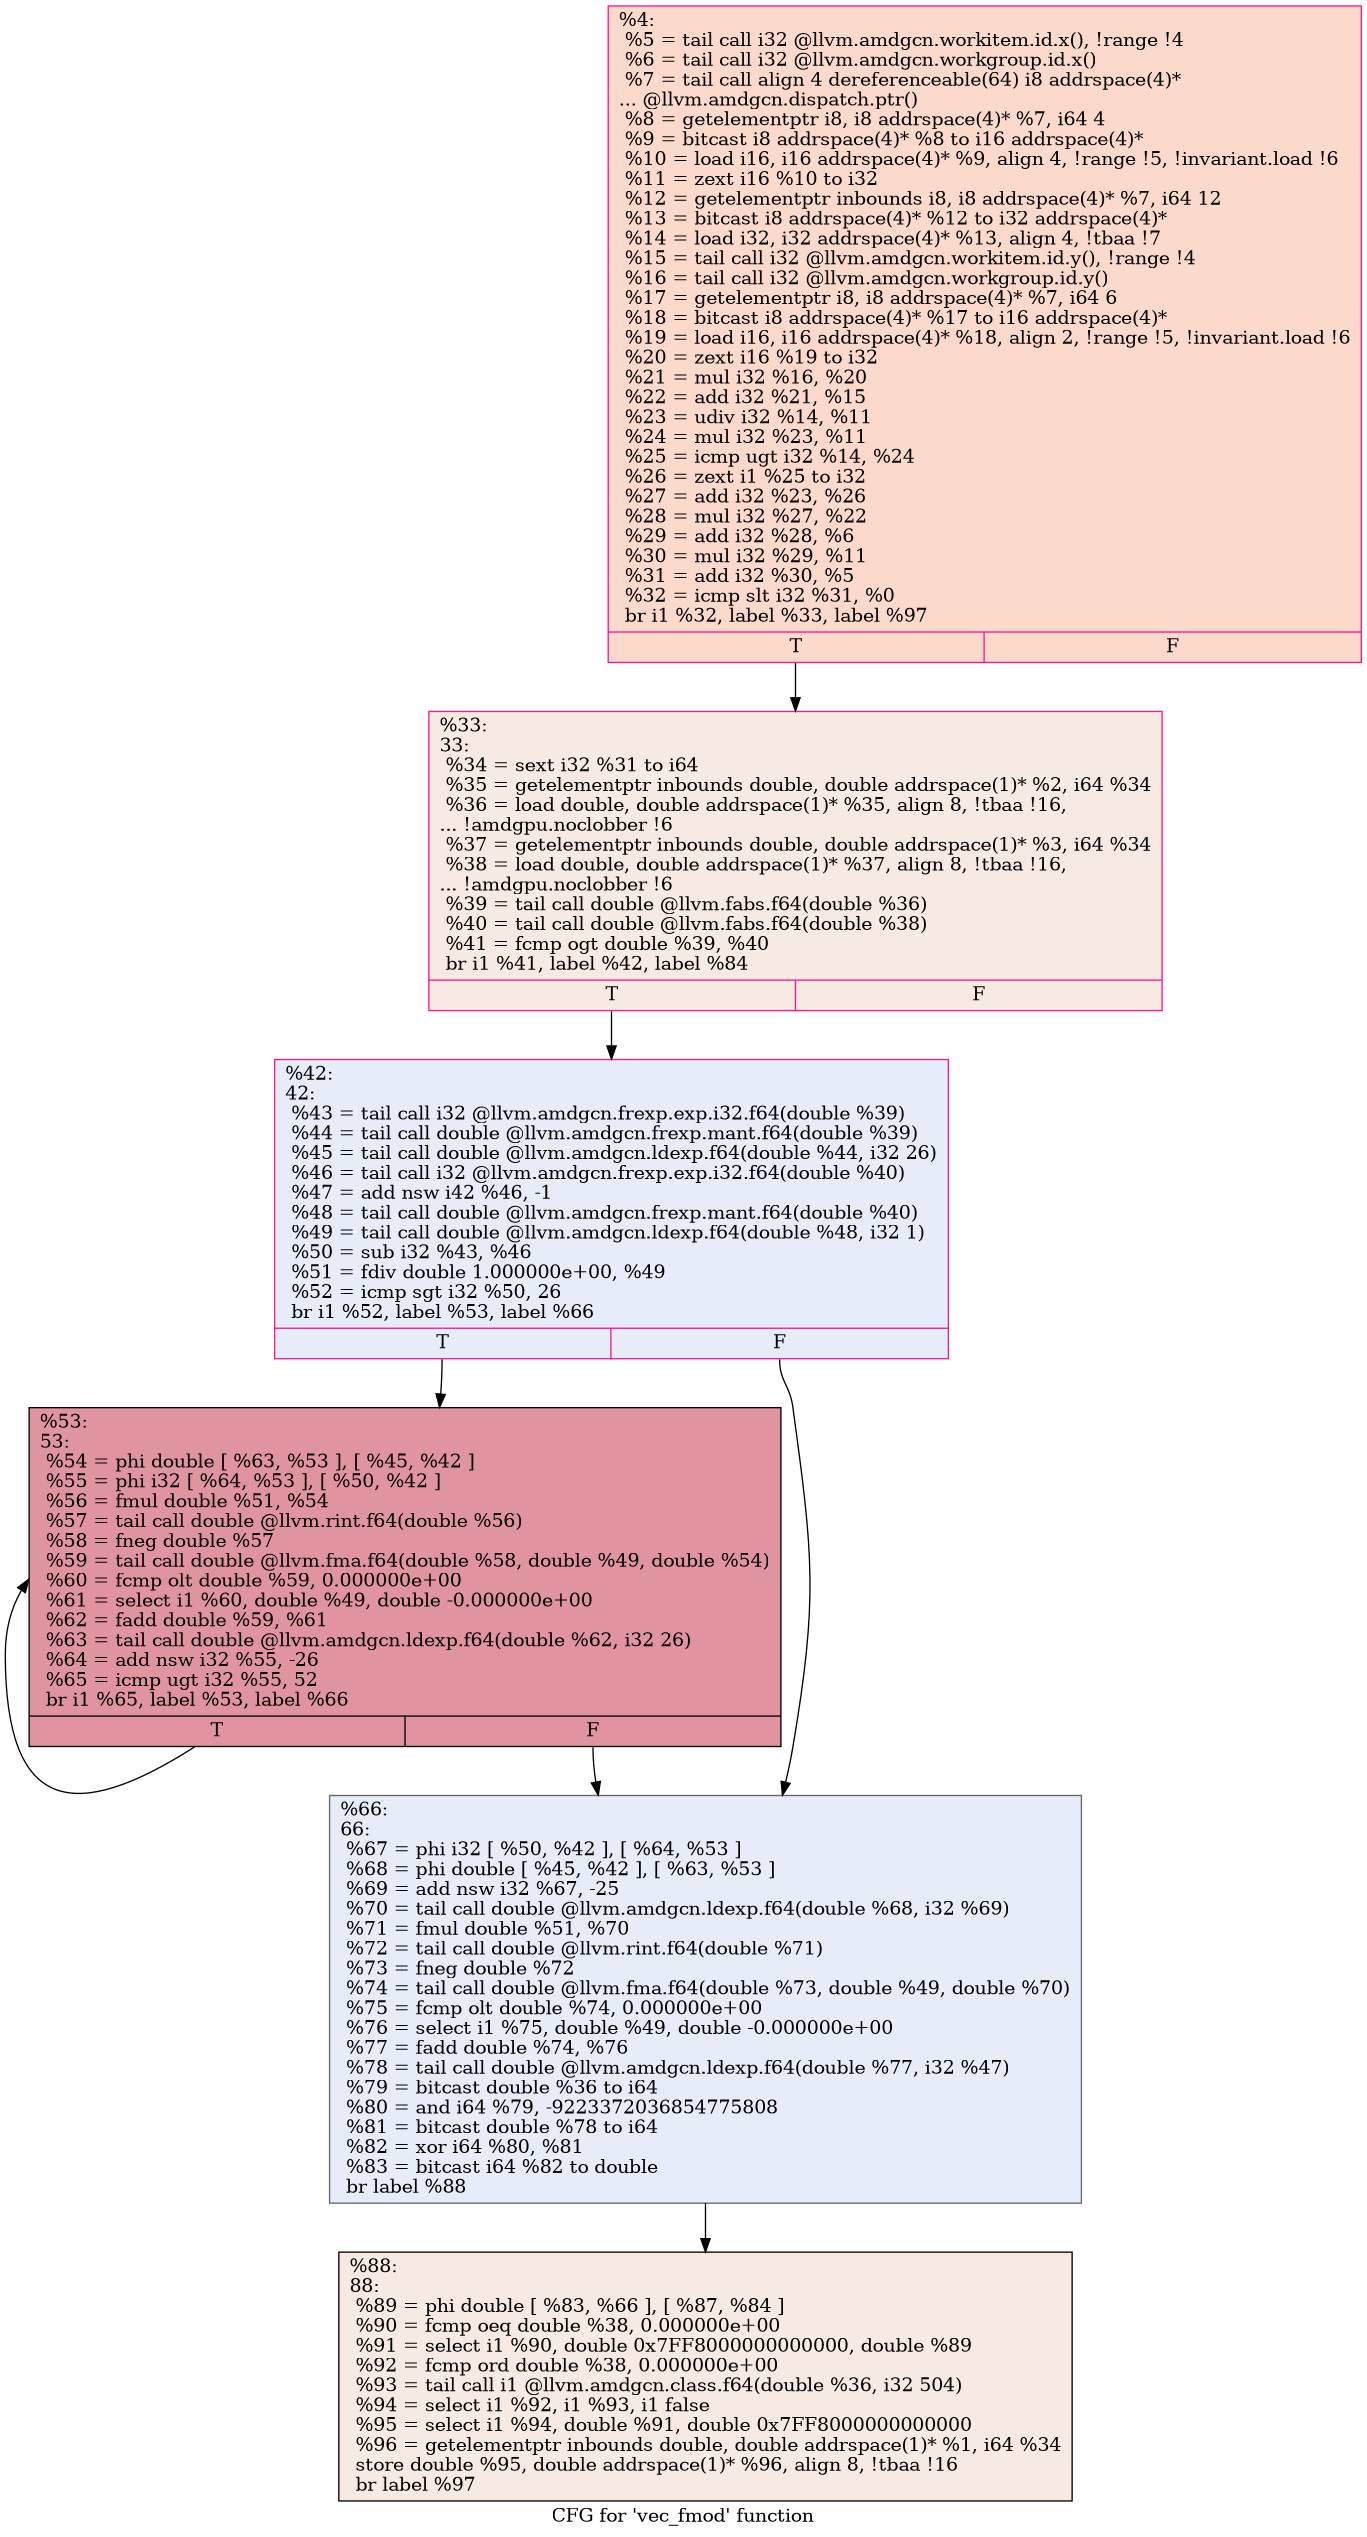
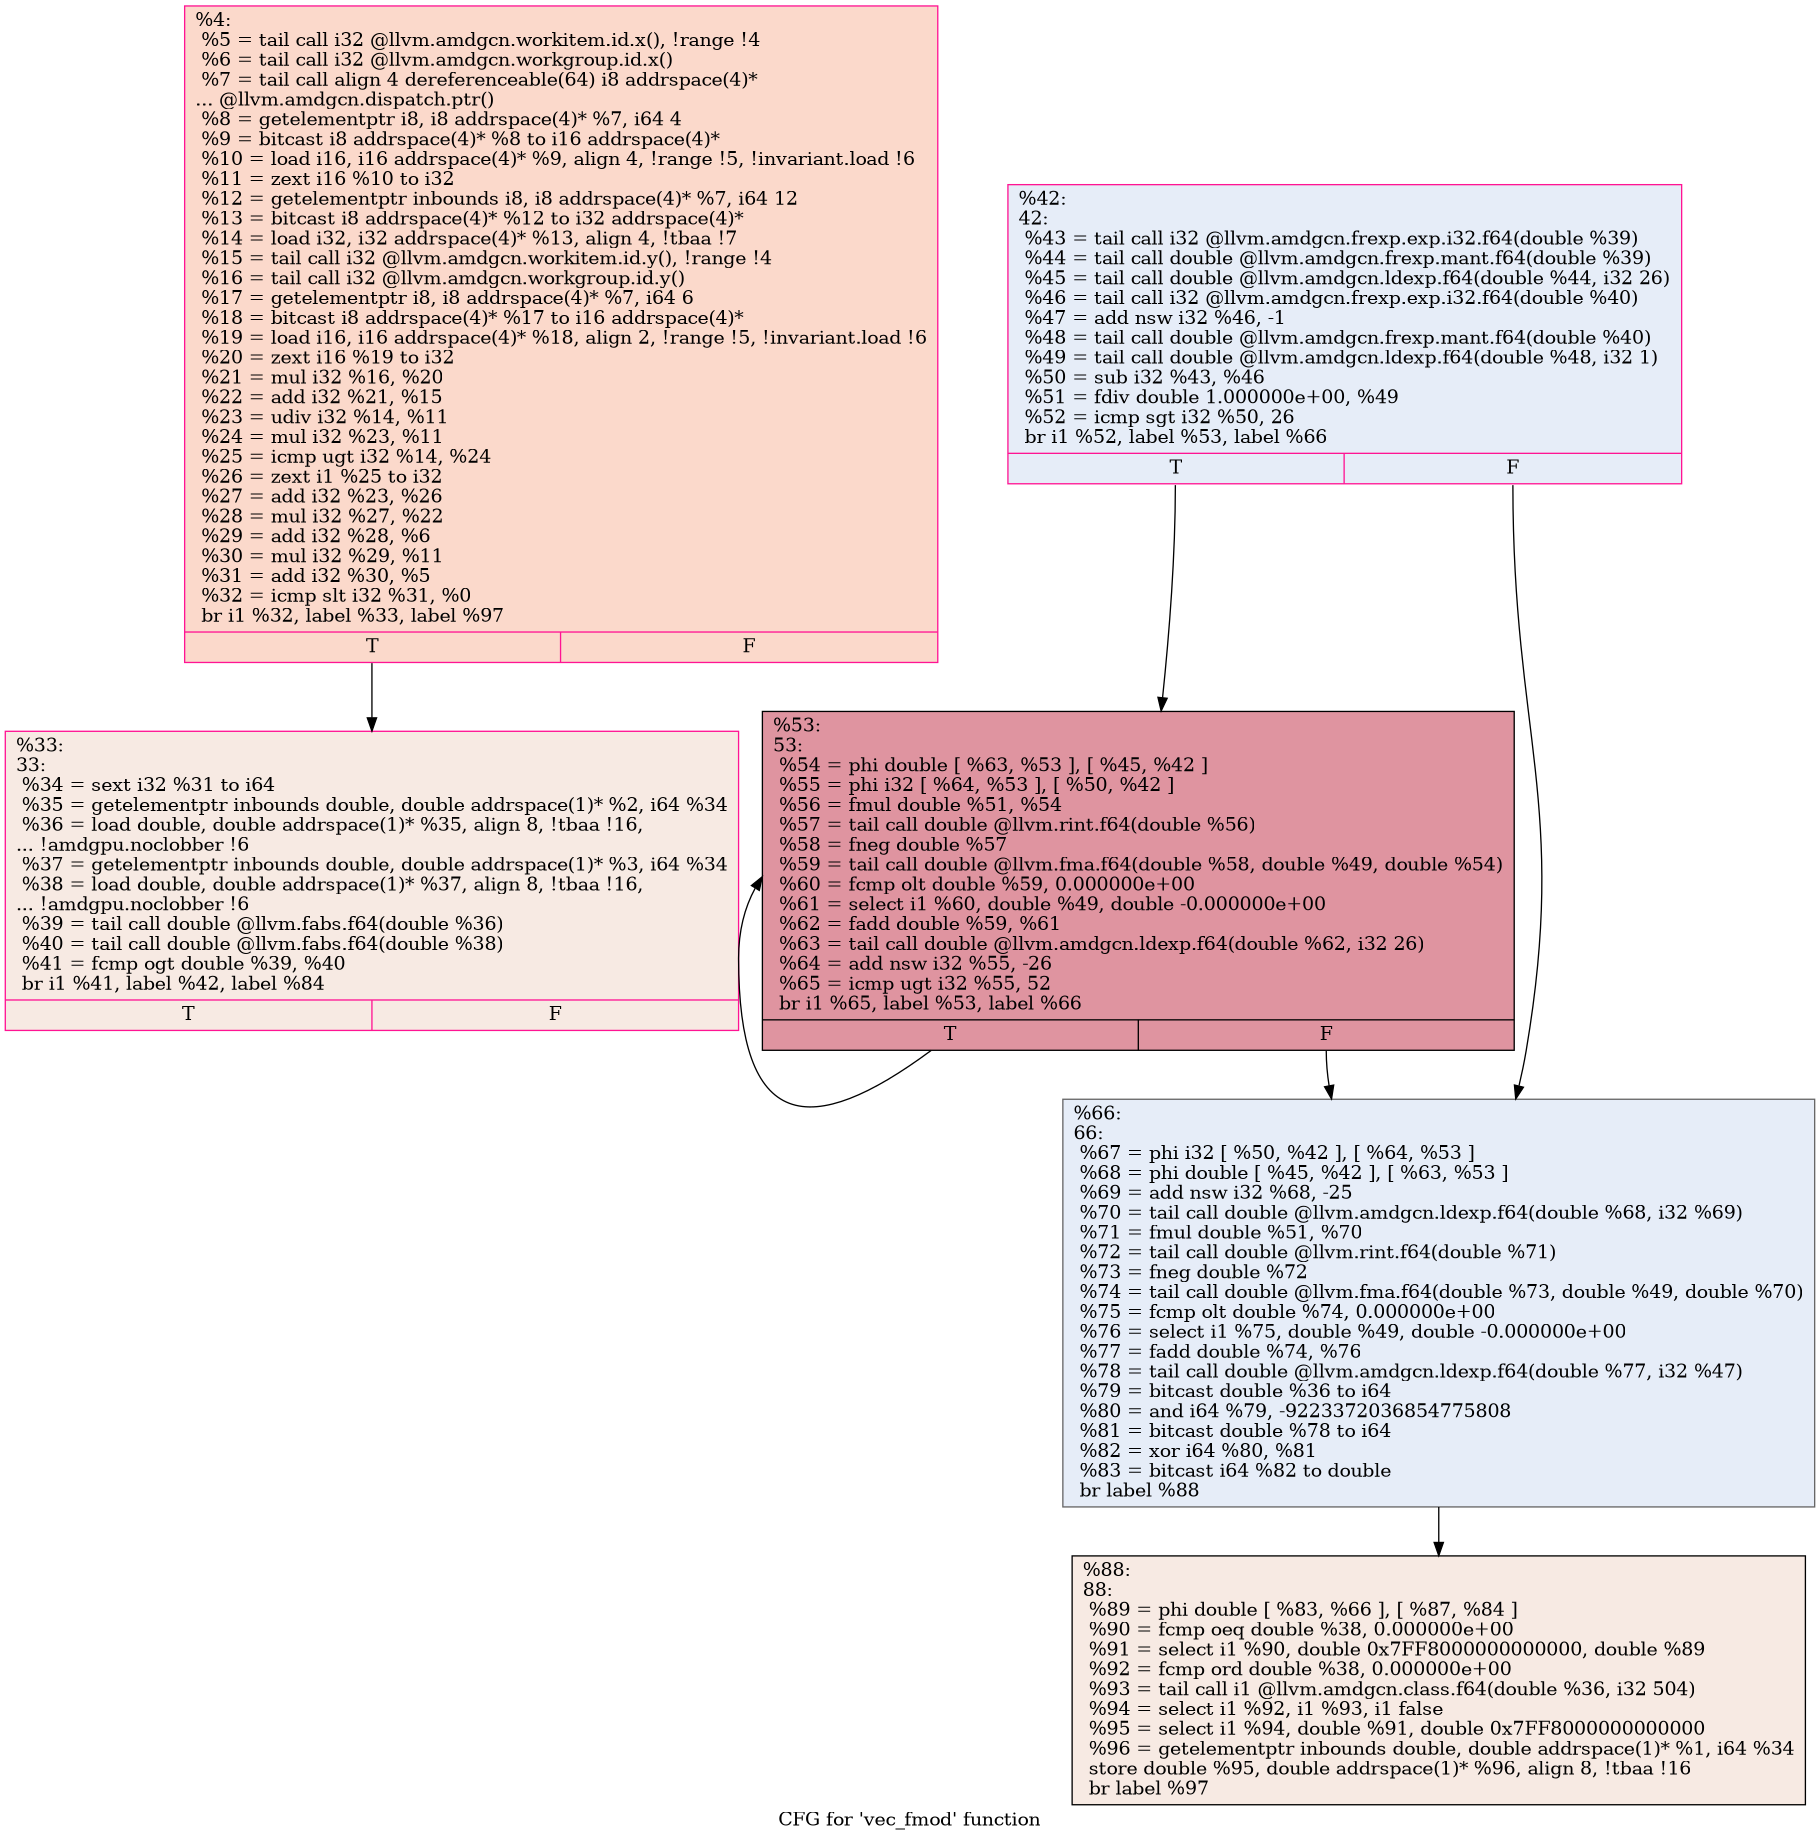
(612, 1029) -> none
(419, 1193) -> (1152, 318)
(480, 1889) -> (1213, 1193)
